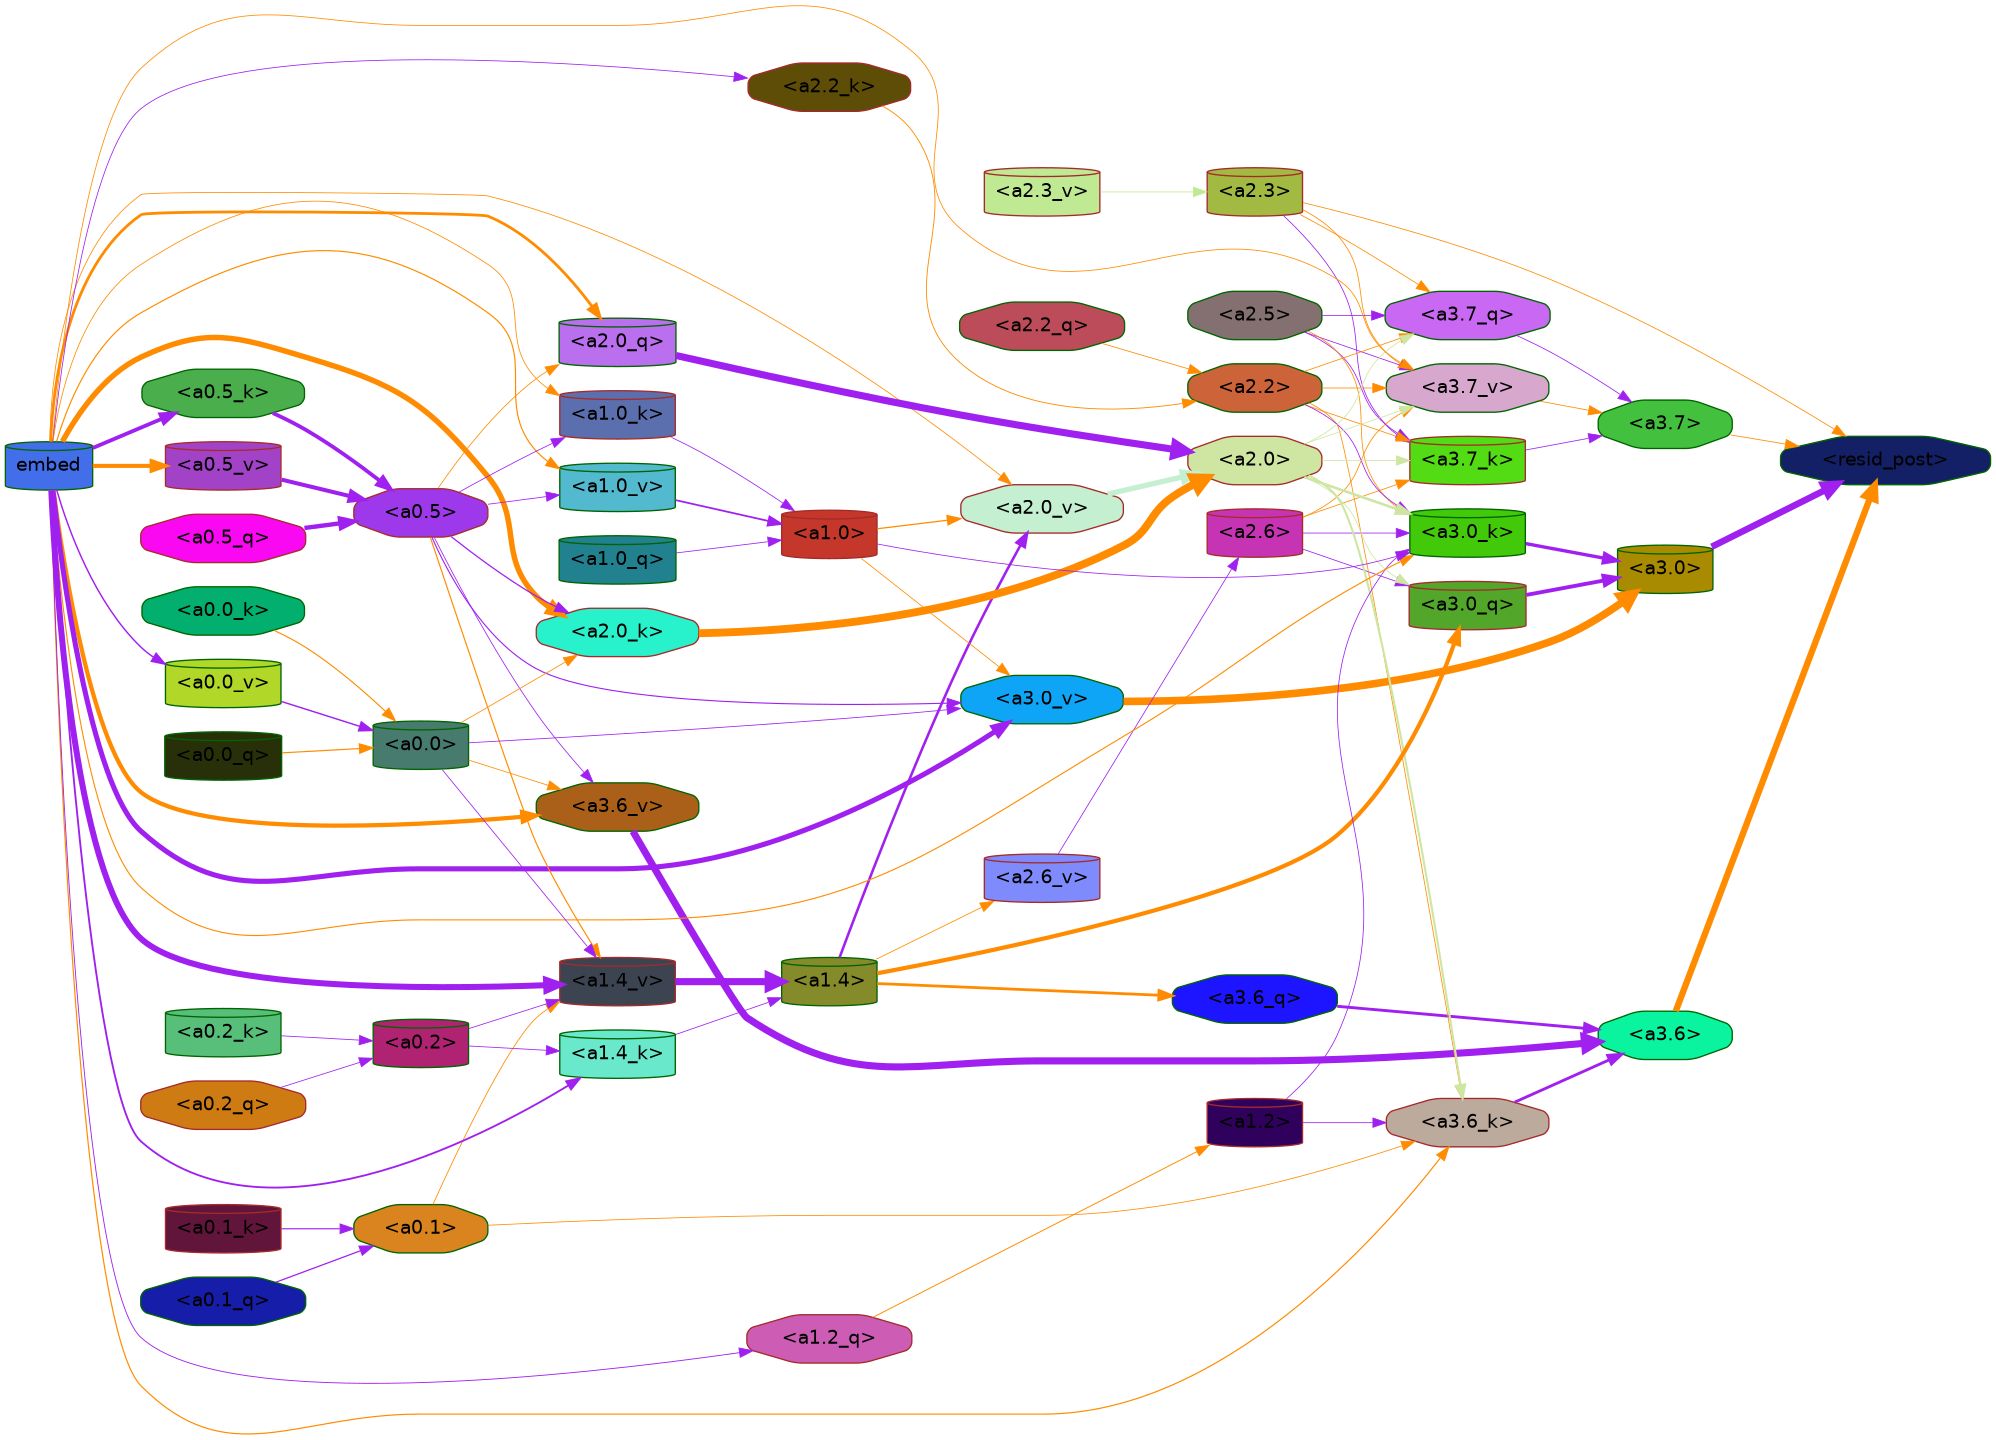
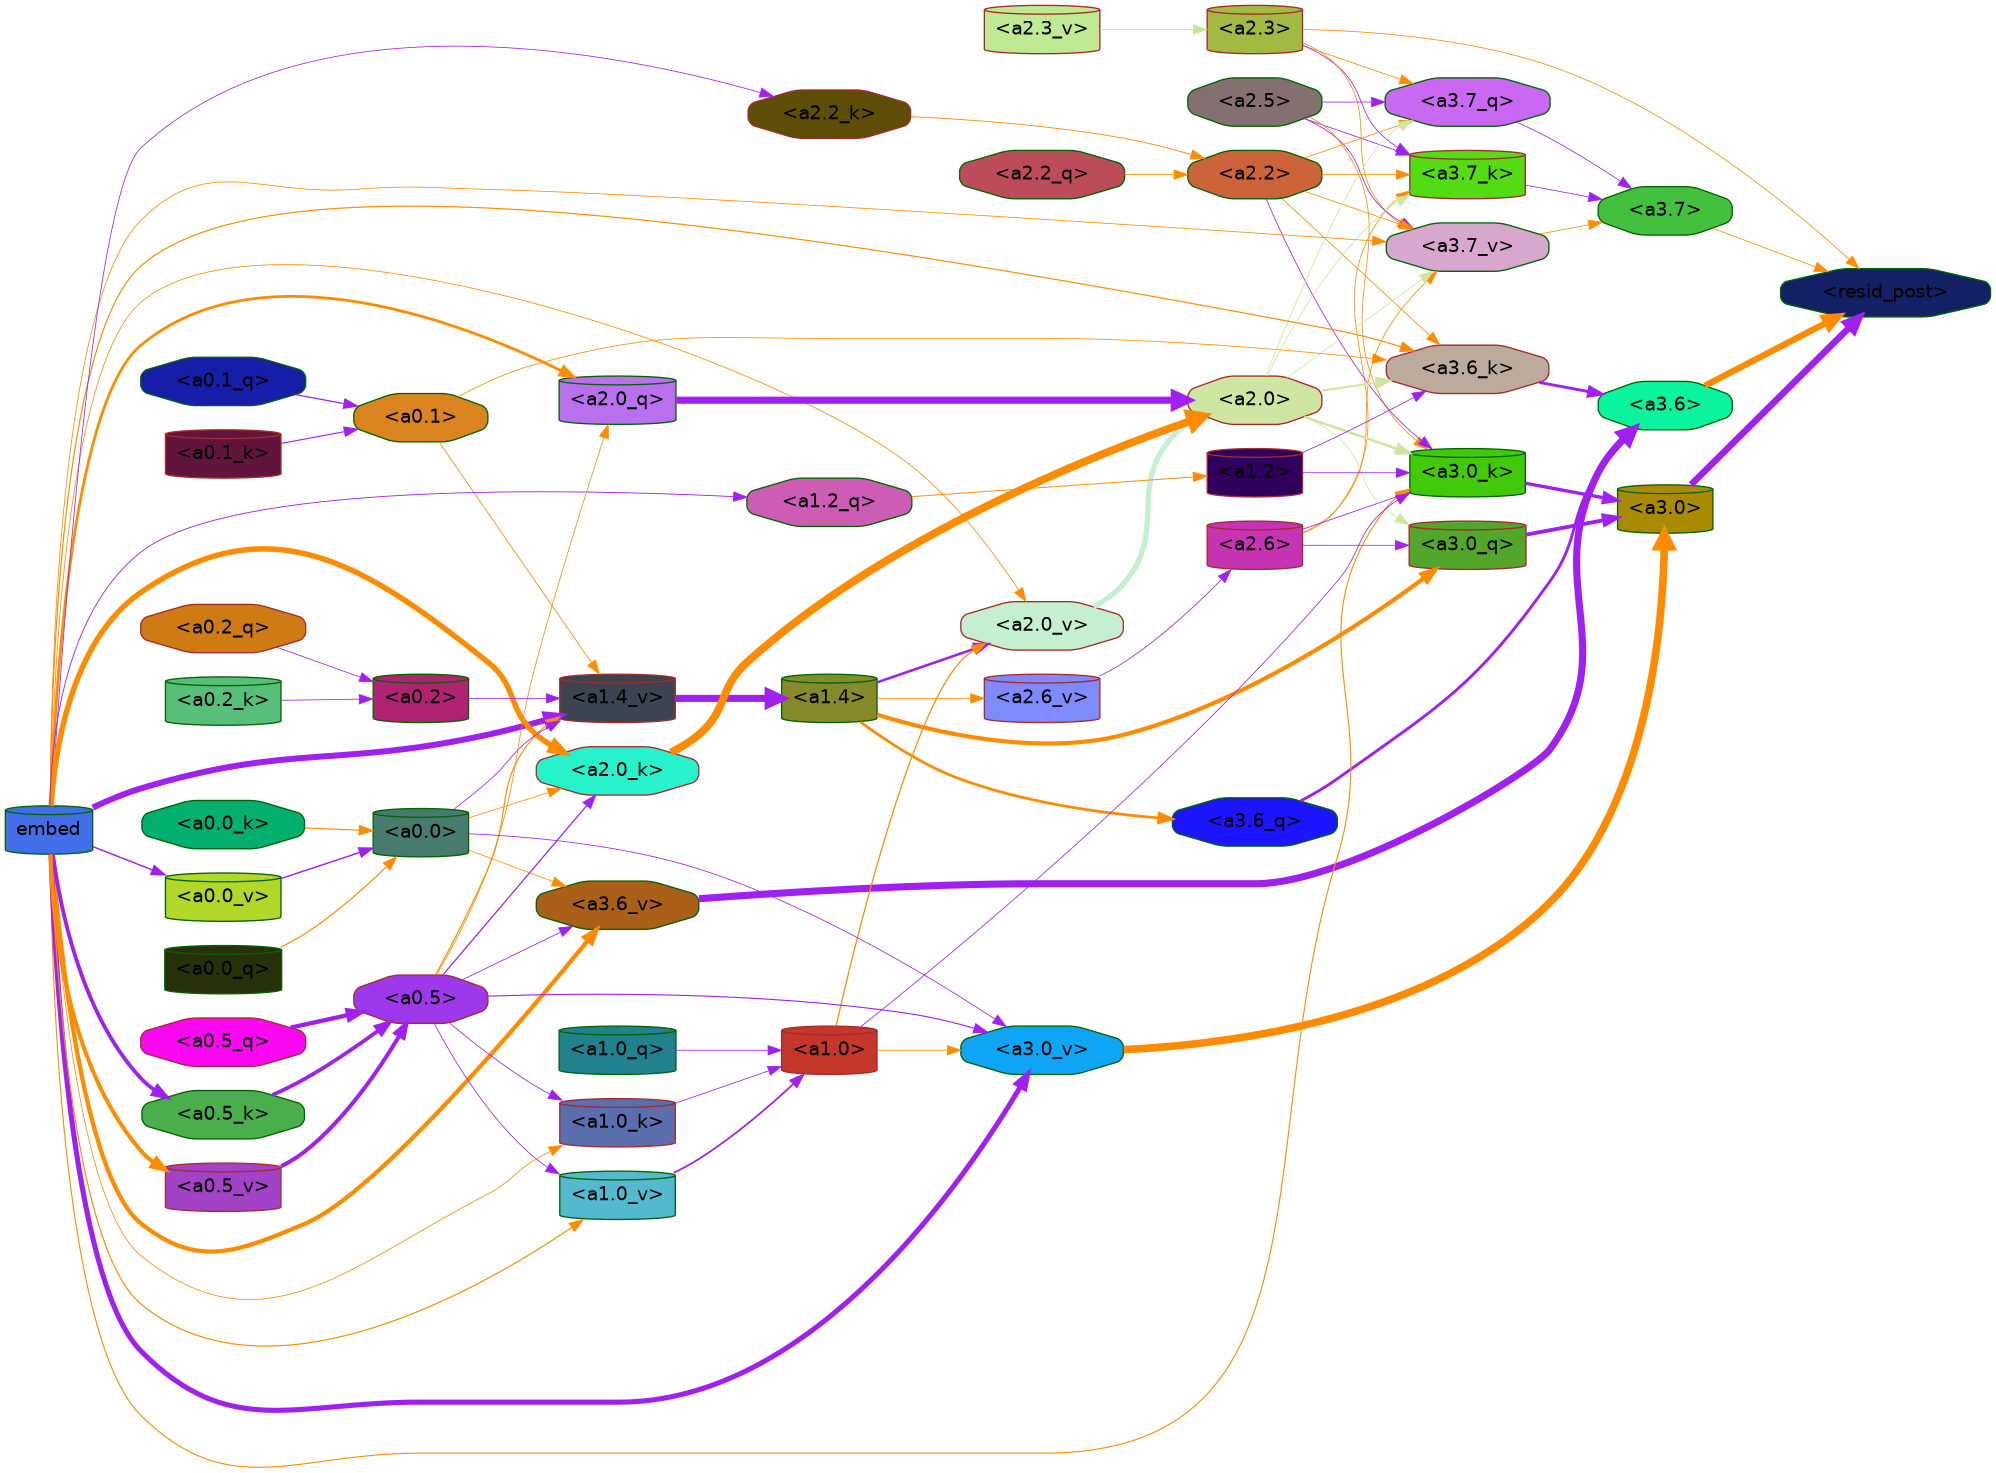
(618, 1054) -> none
(829, 1339) -> (829, 502)
